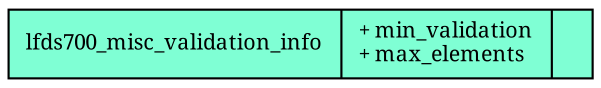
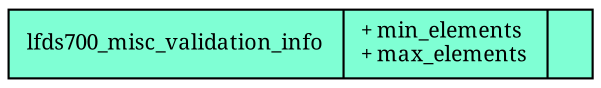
(447, 31) -> (442, 31)
